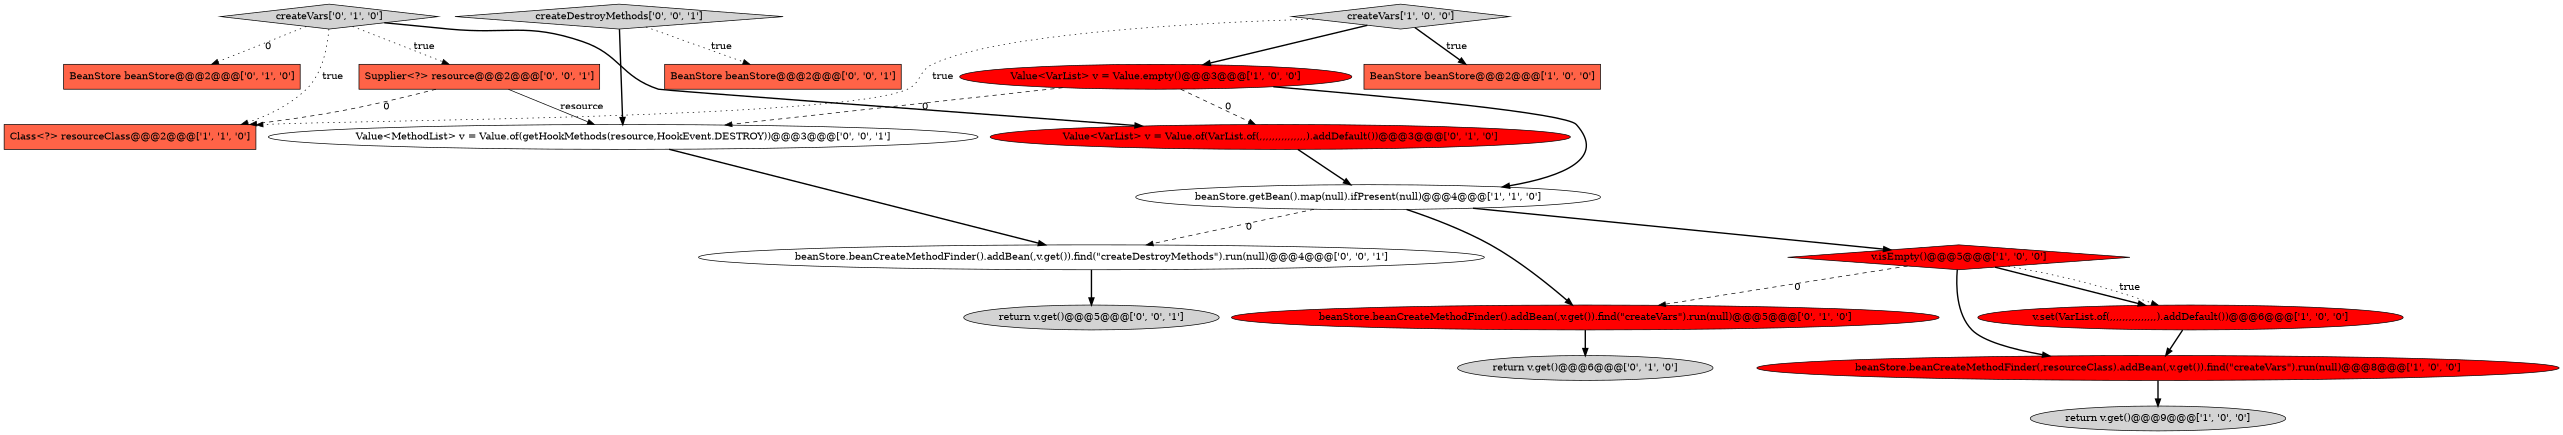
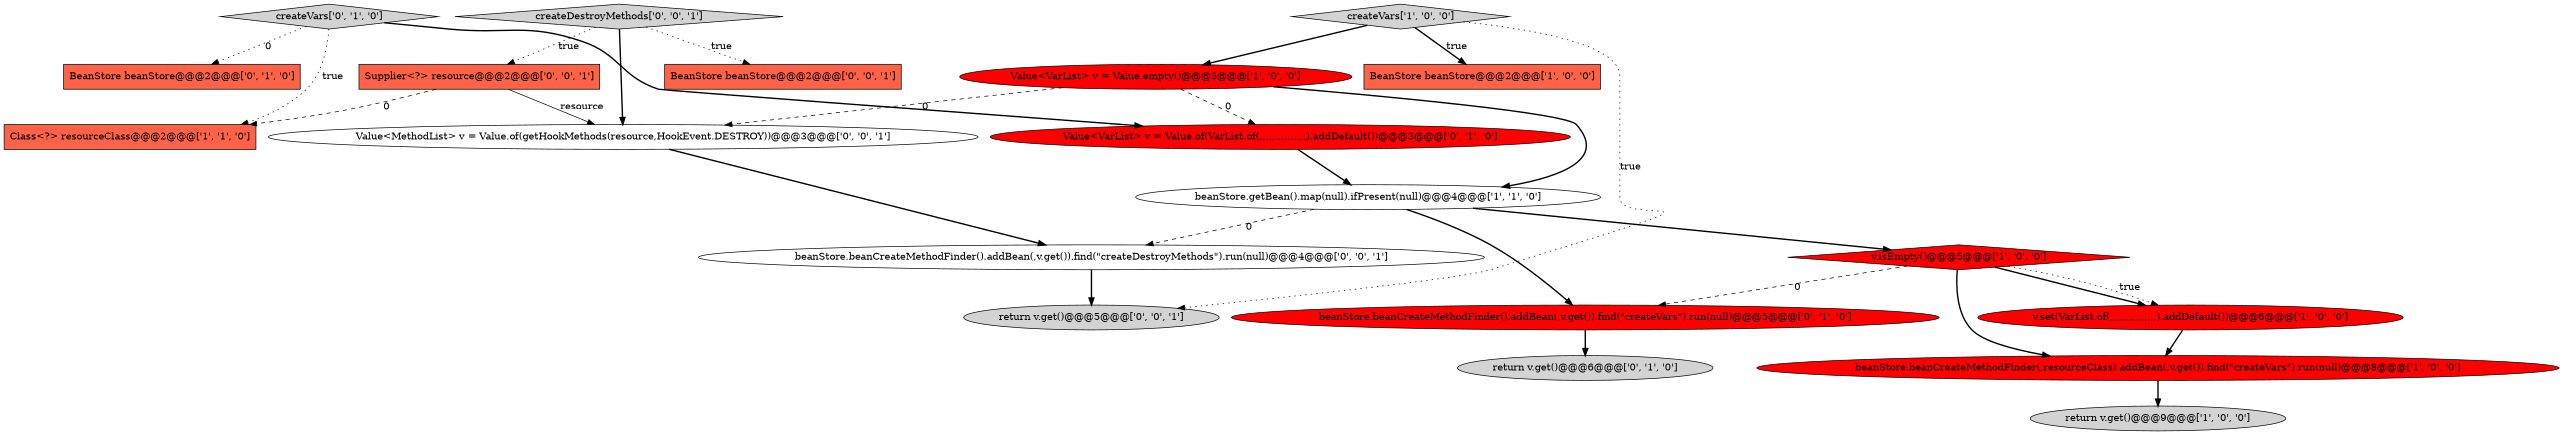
(398, 44) -> (555, 44)
(796, 106) -> (1595, 238)
